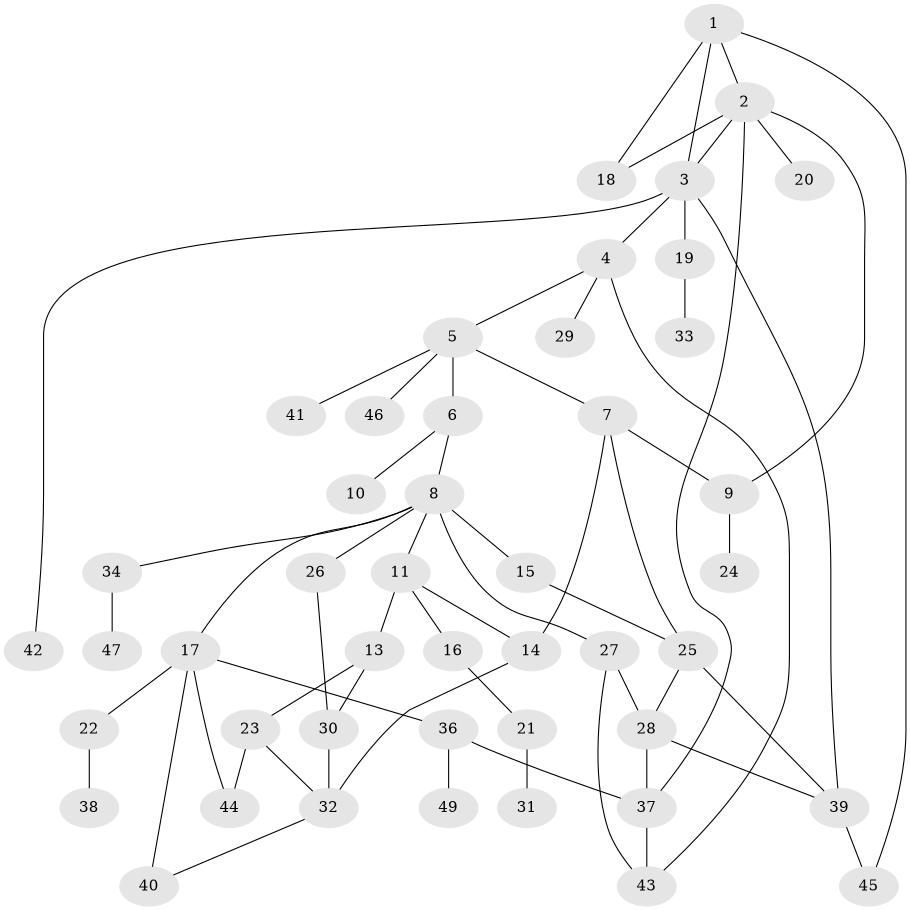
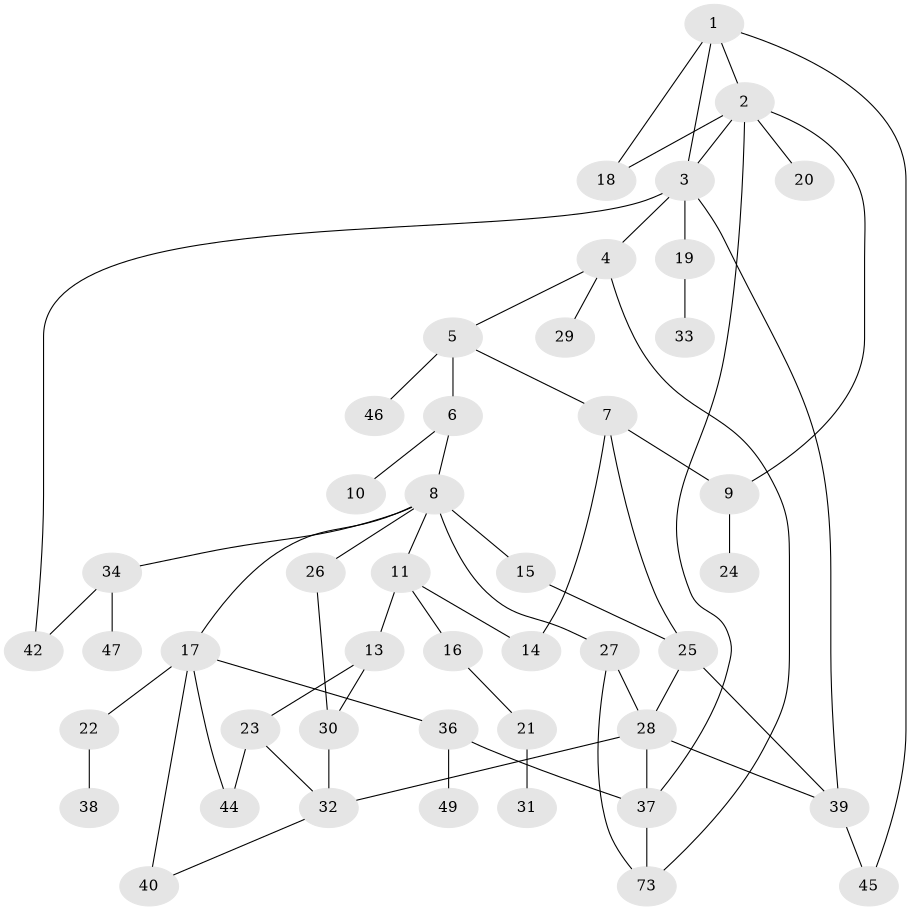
(296, 416) -> none
none -> (73, 612)
(411, 709) -> (488, 769)
(647, 886) -> (647, 886)
